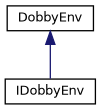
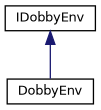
(50, 62) -> (50, 62)
